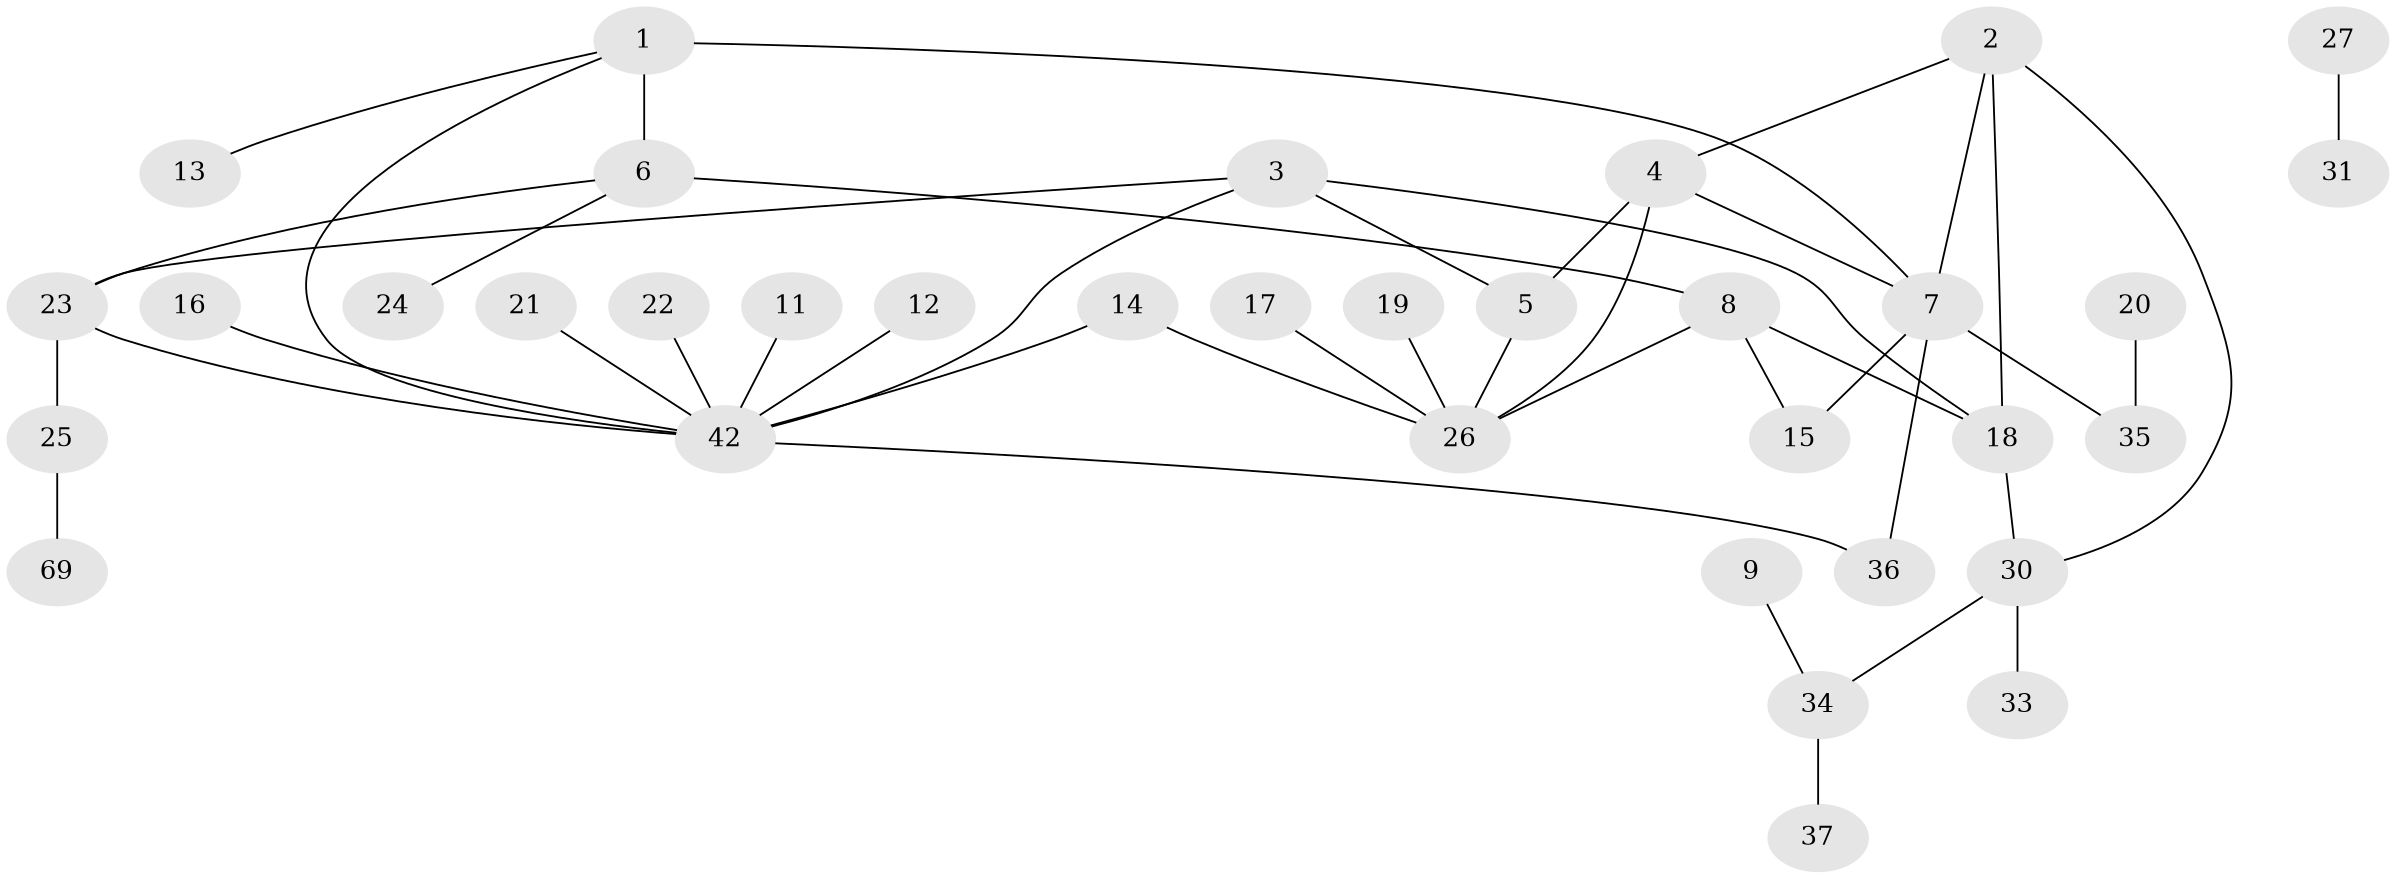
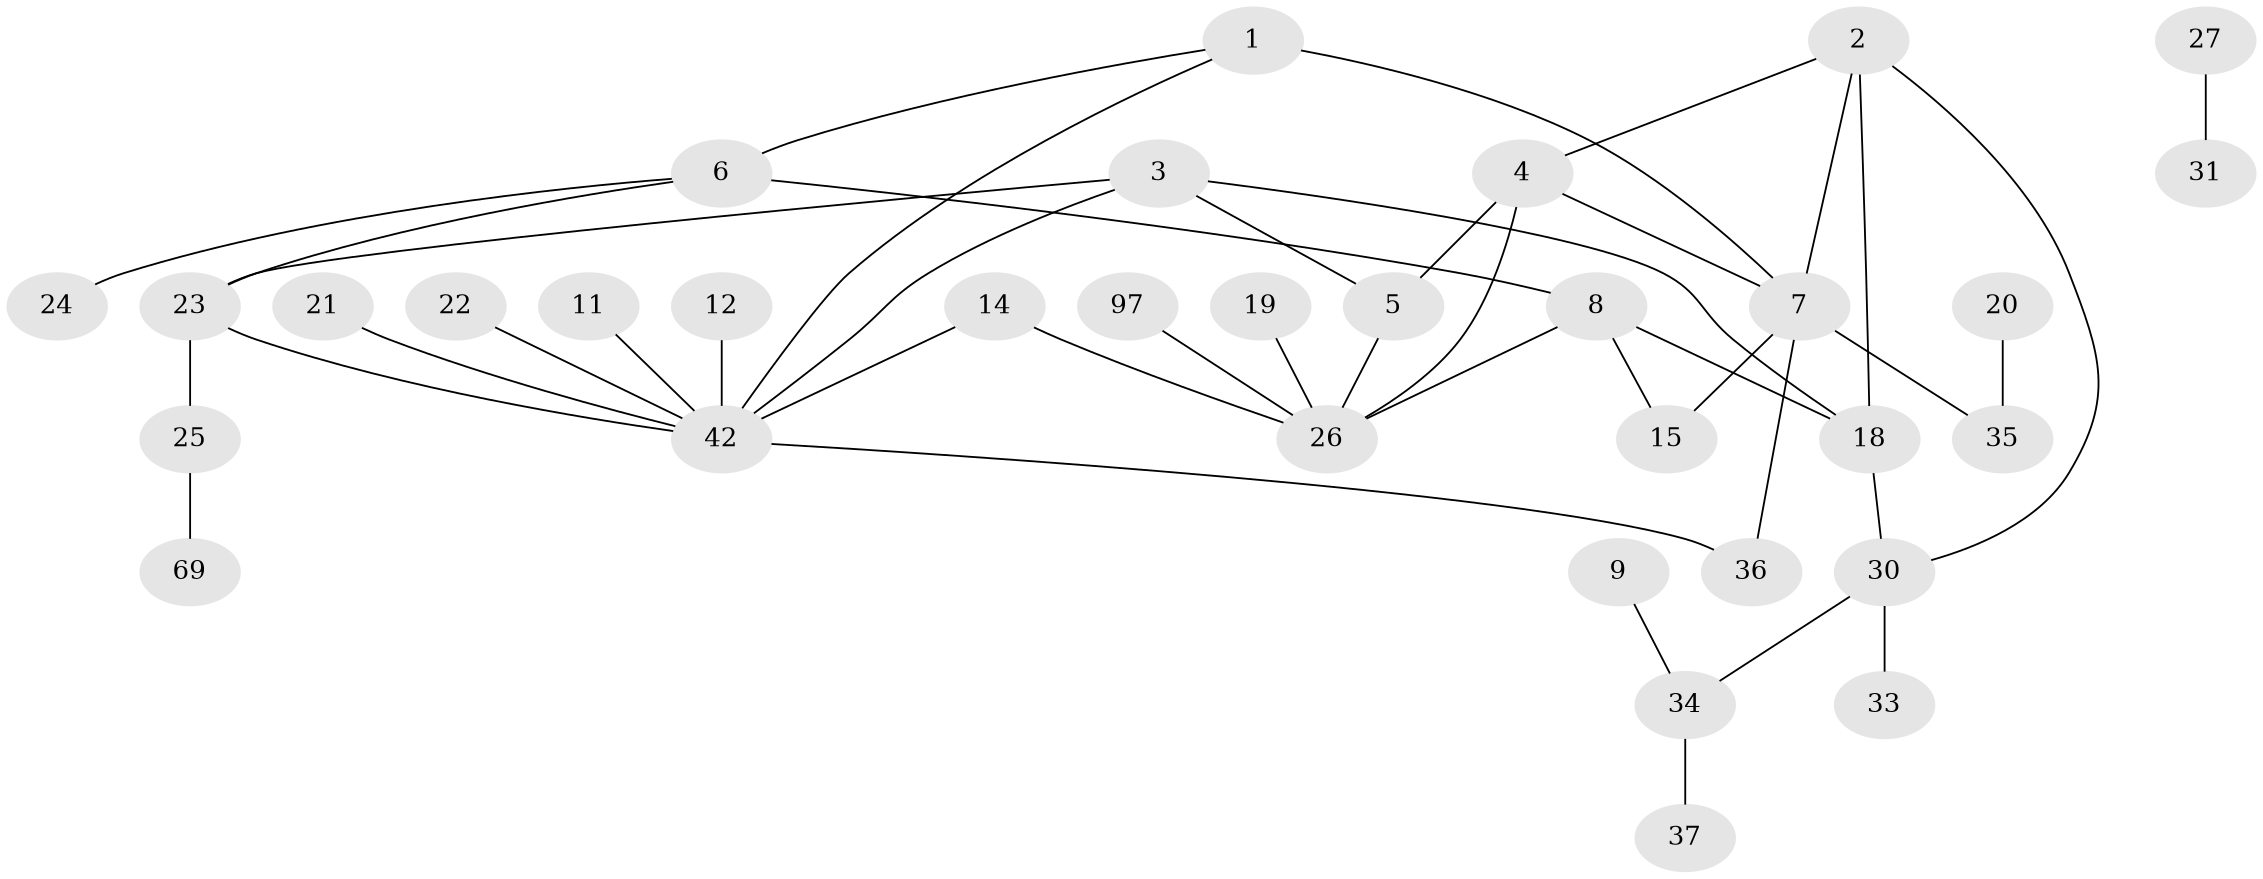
(190, 174) -> none
(190, 306) -> none
(1261, 306) -> (1128, 306)
